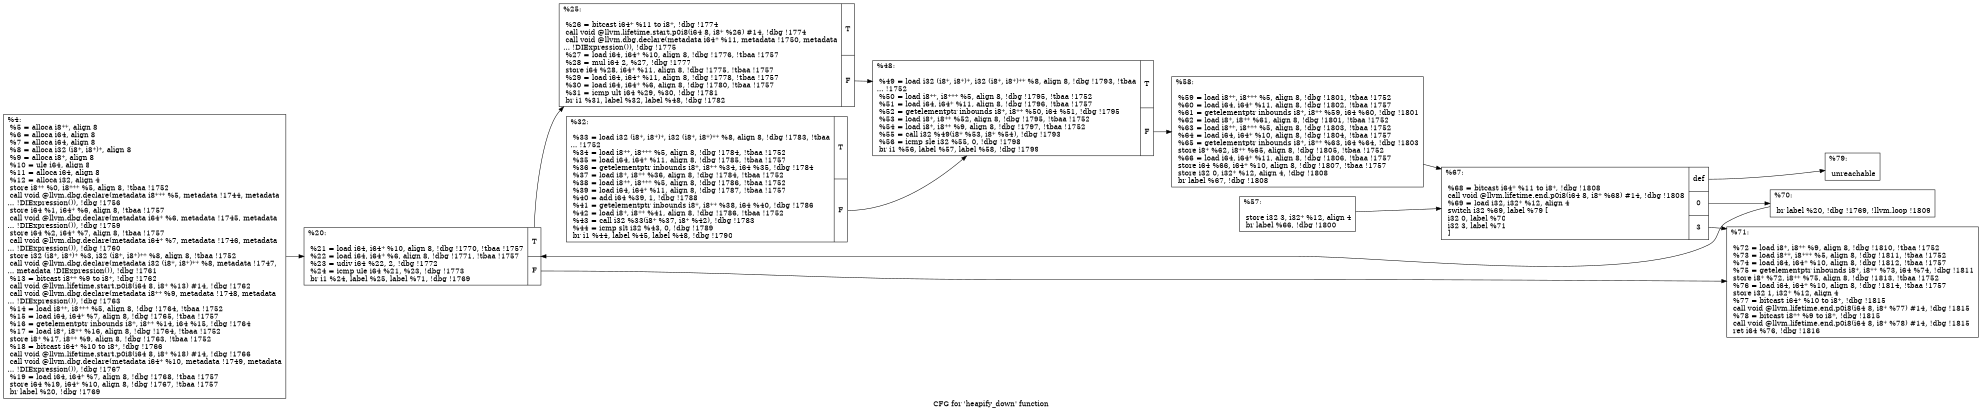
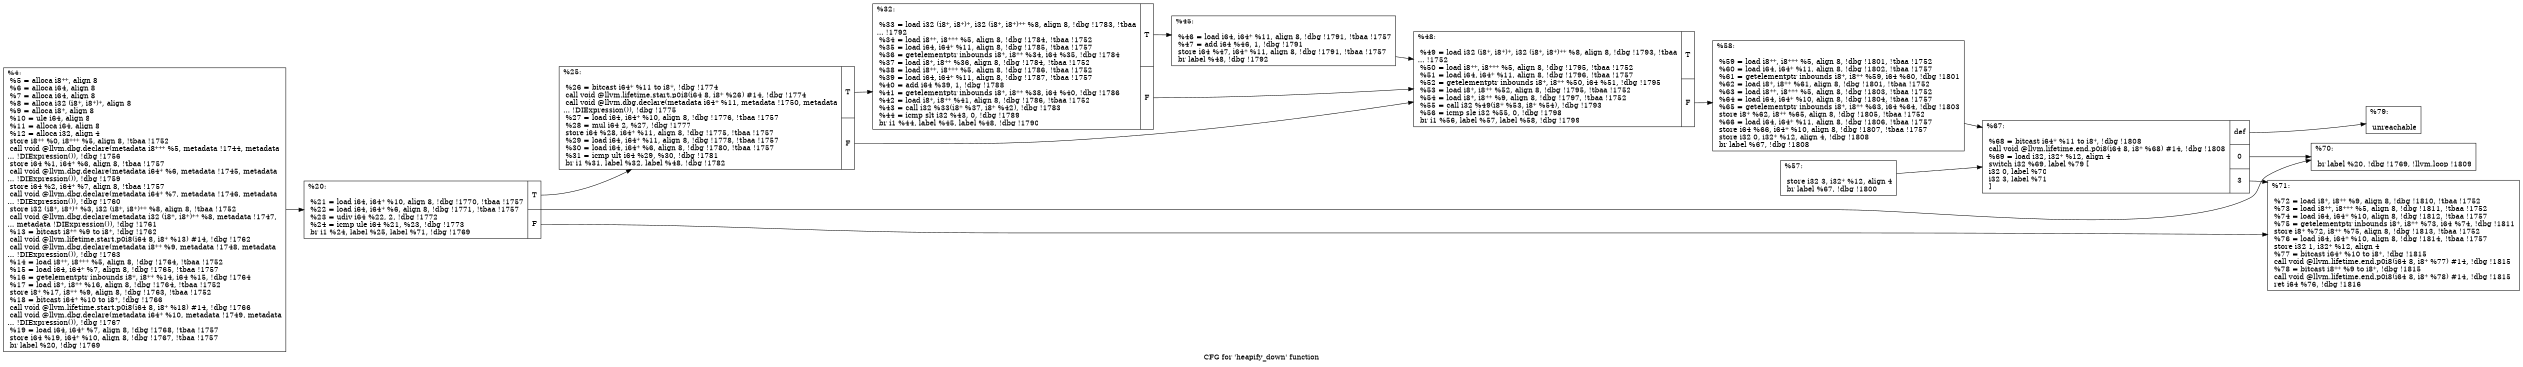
none -> (1284, 41)
none -> (861, 92)
(586, 145) -> (892, 33)
(1290, 225) -> (1831, 189)
(1167, 256) -> (1432, 210)
